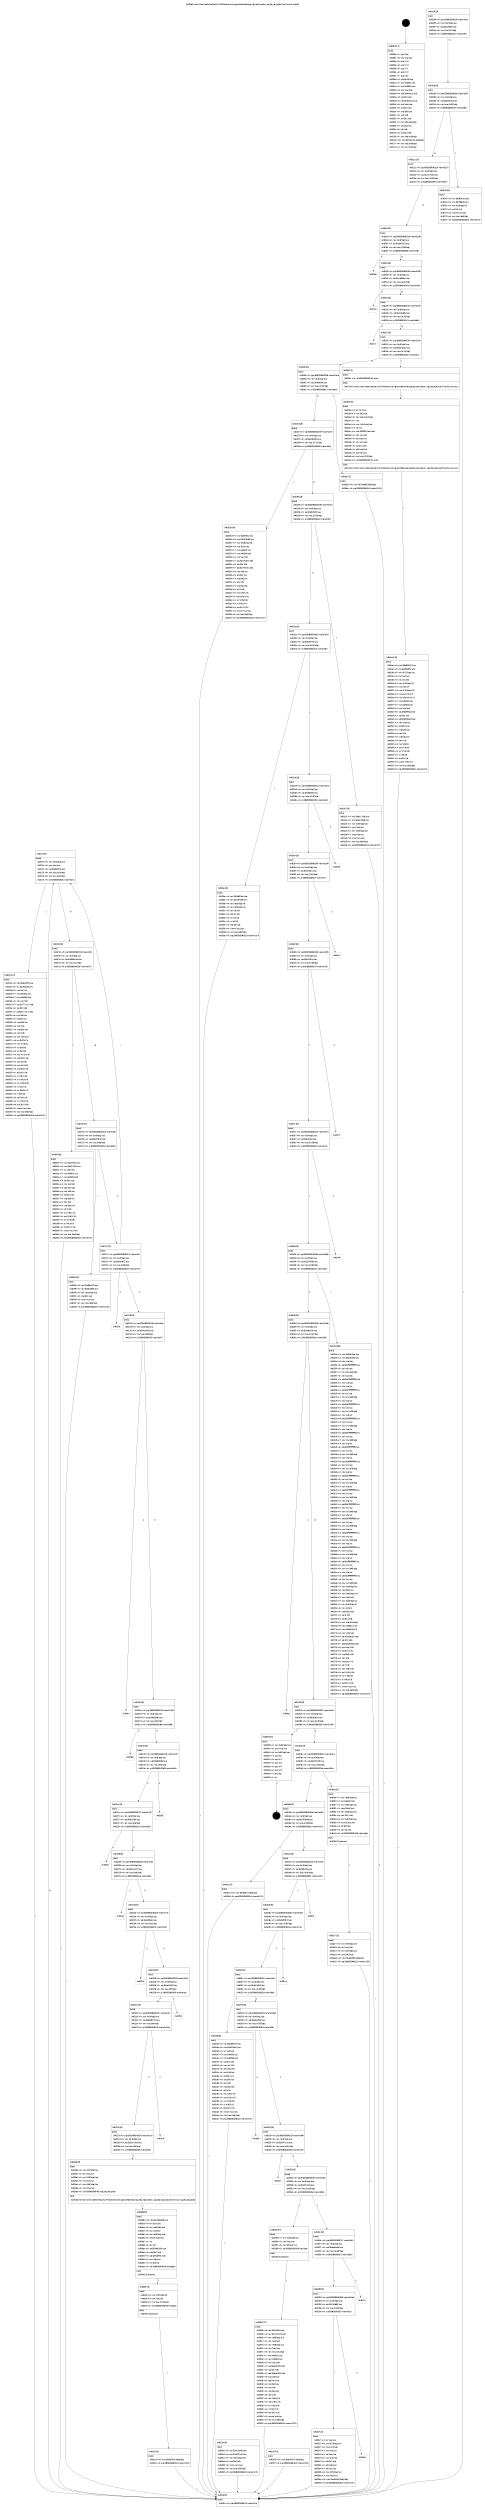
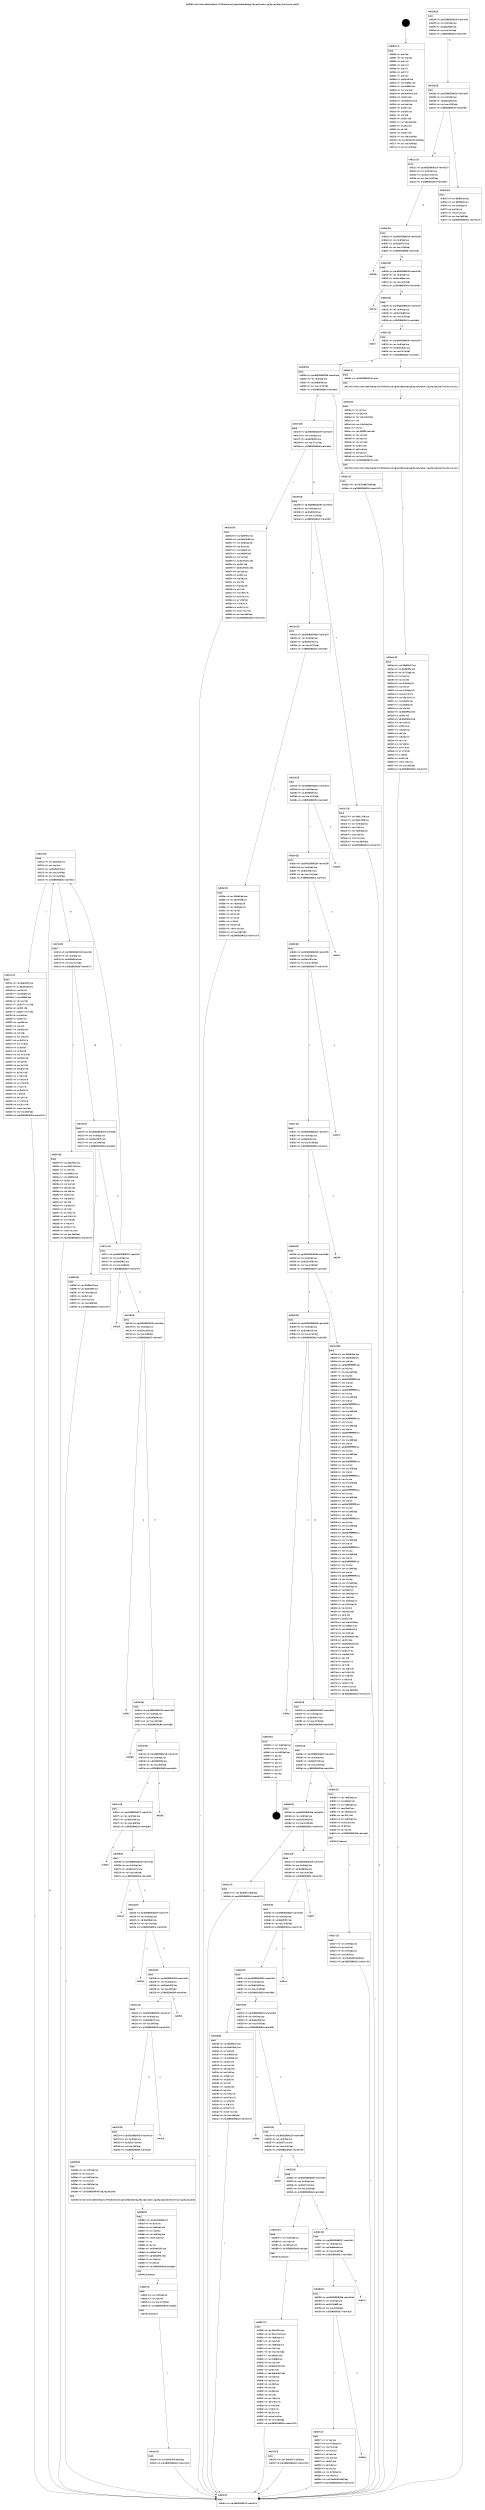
(309, 713) -> none
(237, 2458) -> none
